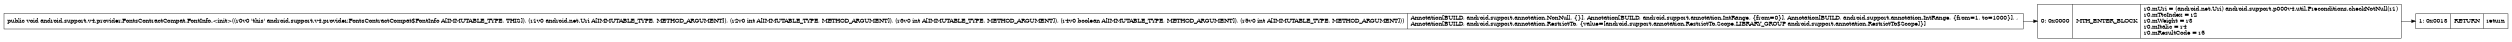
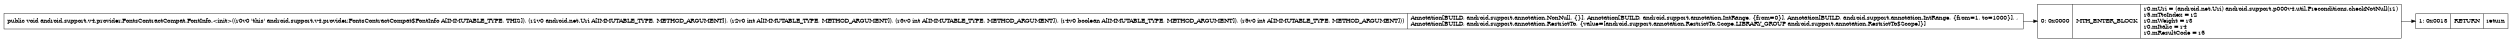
(2171, 15) -> (2171, 15)
